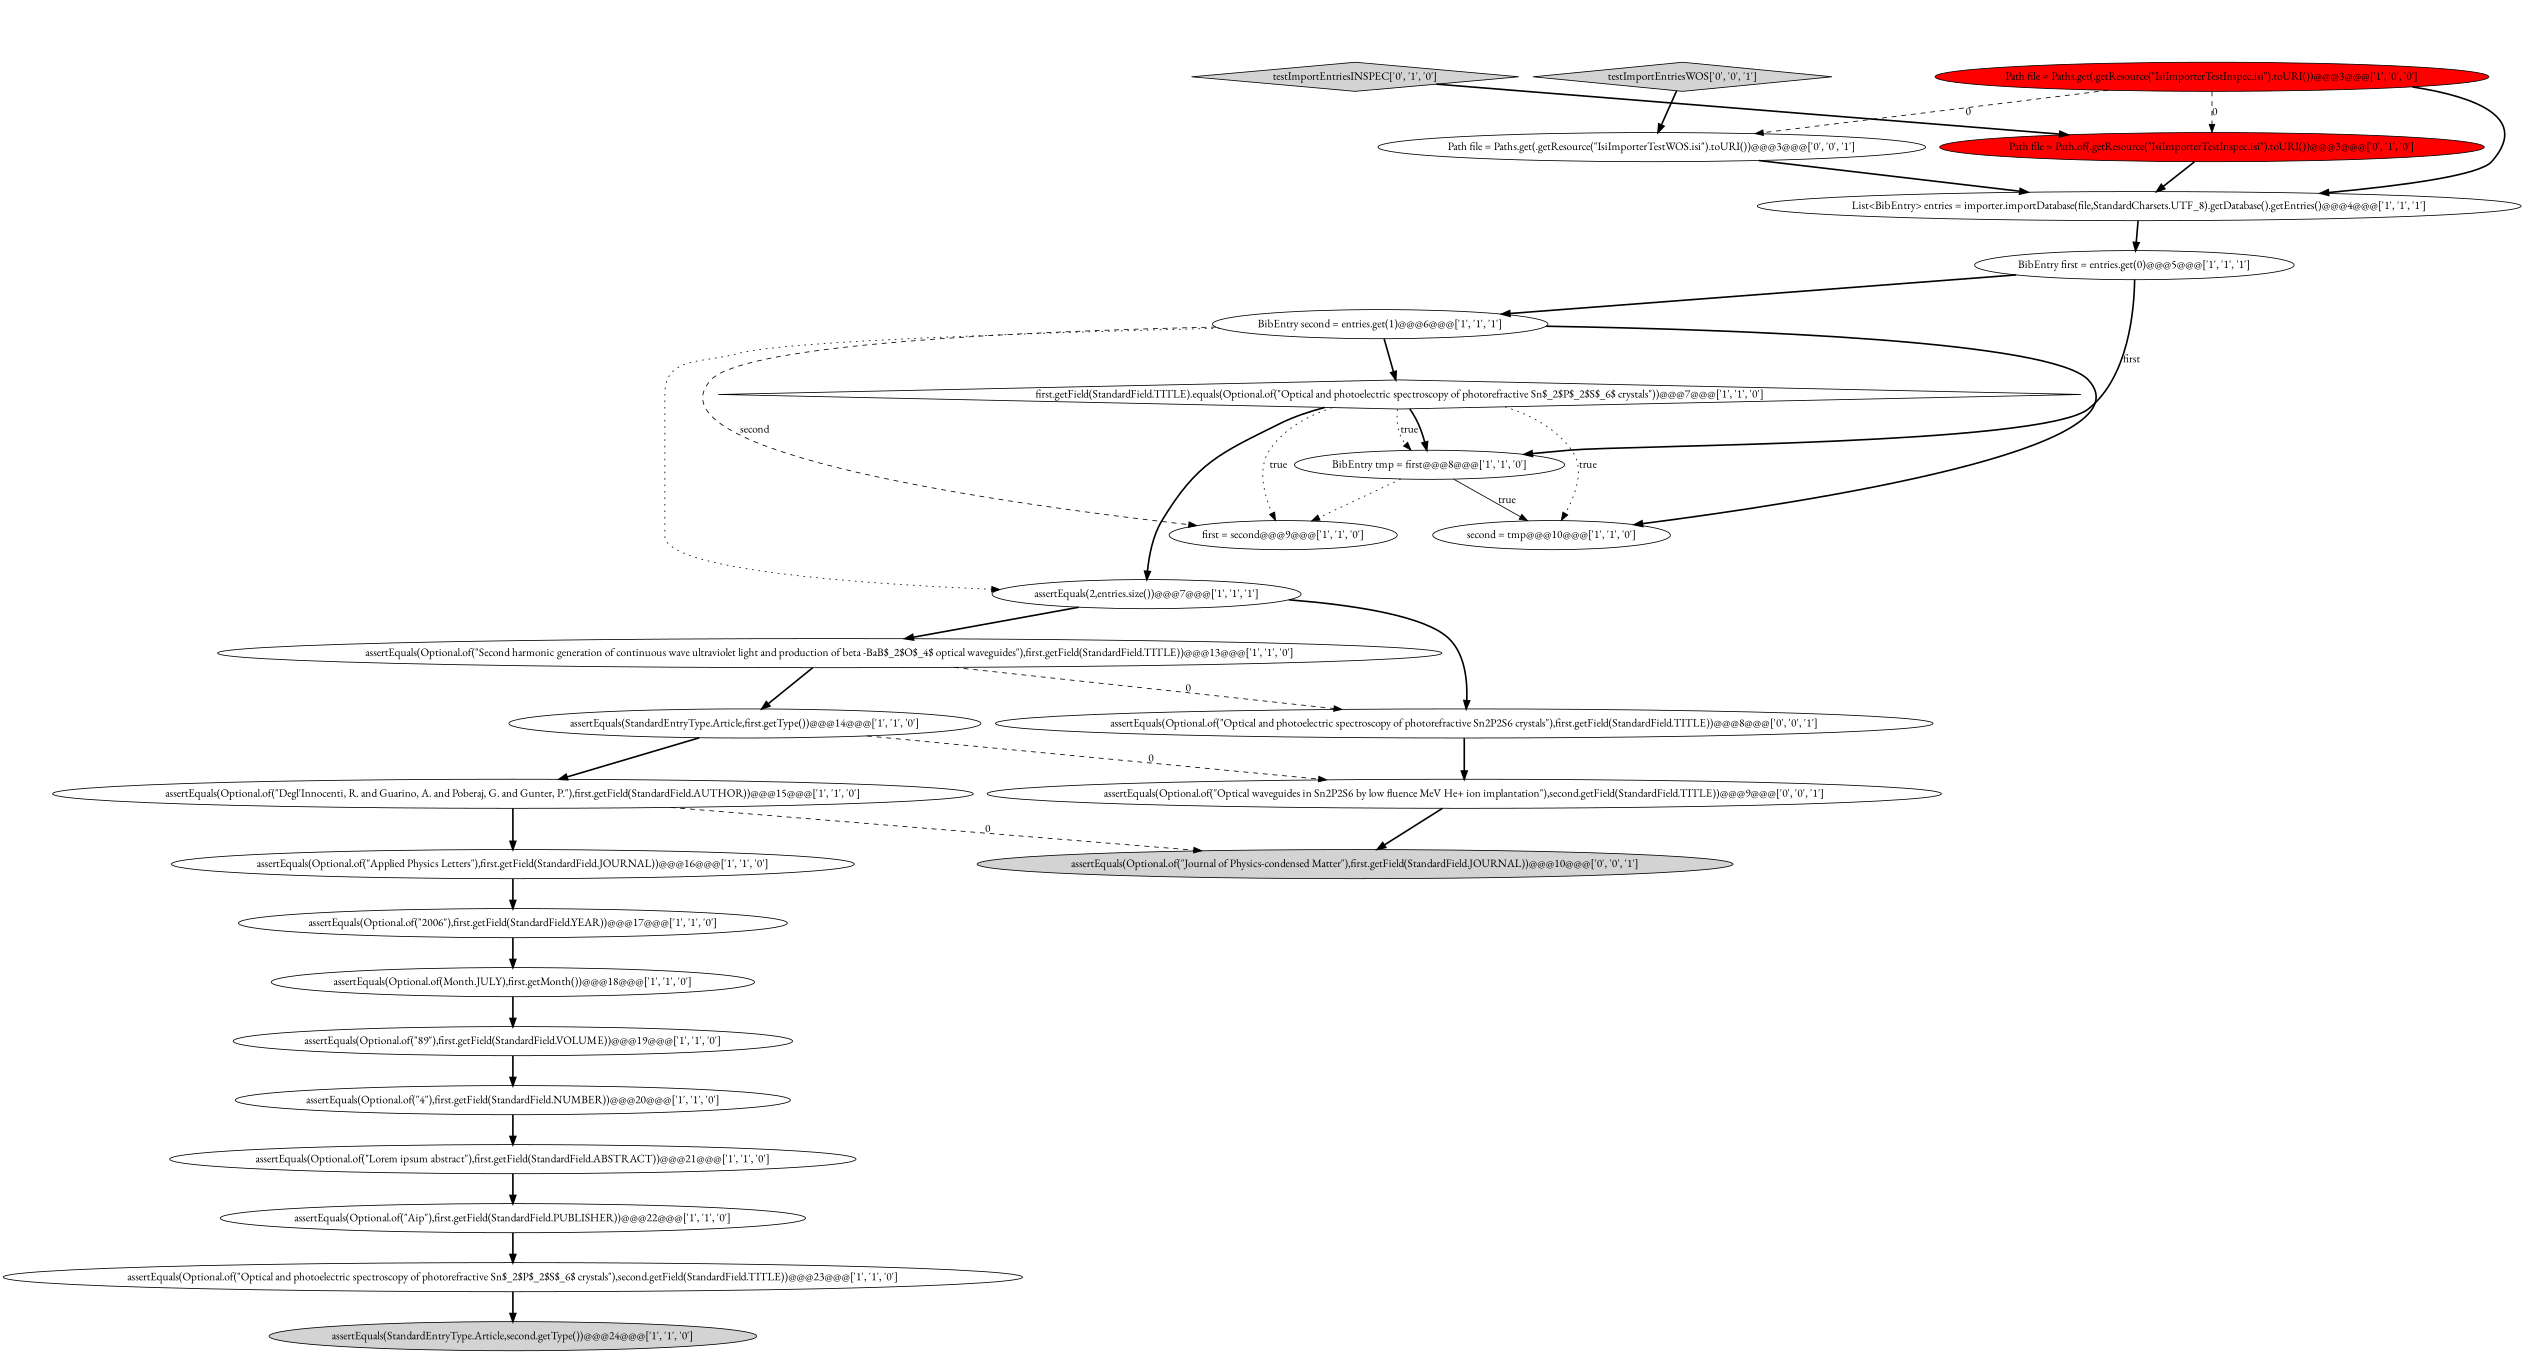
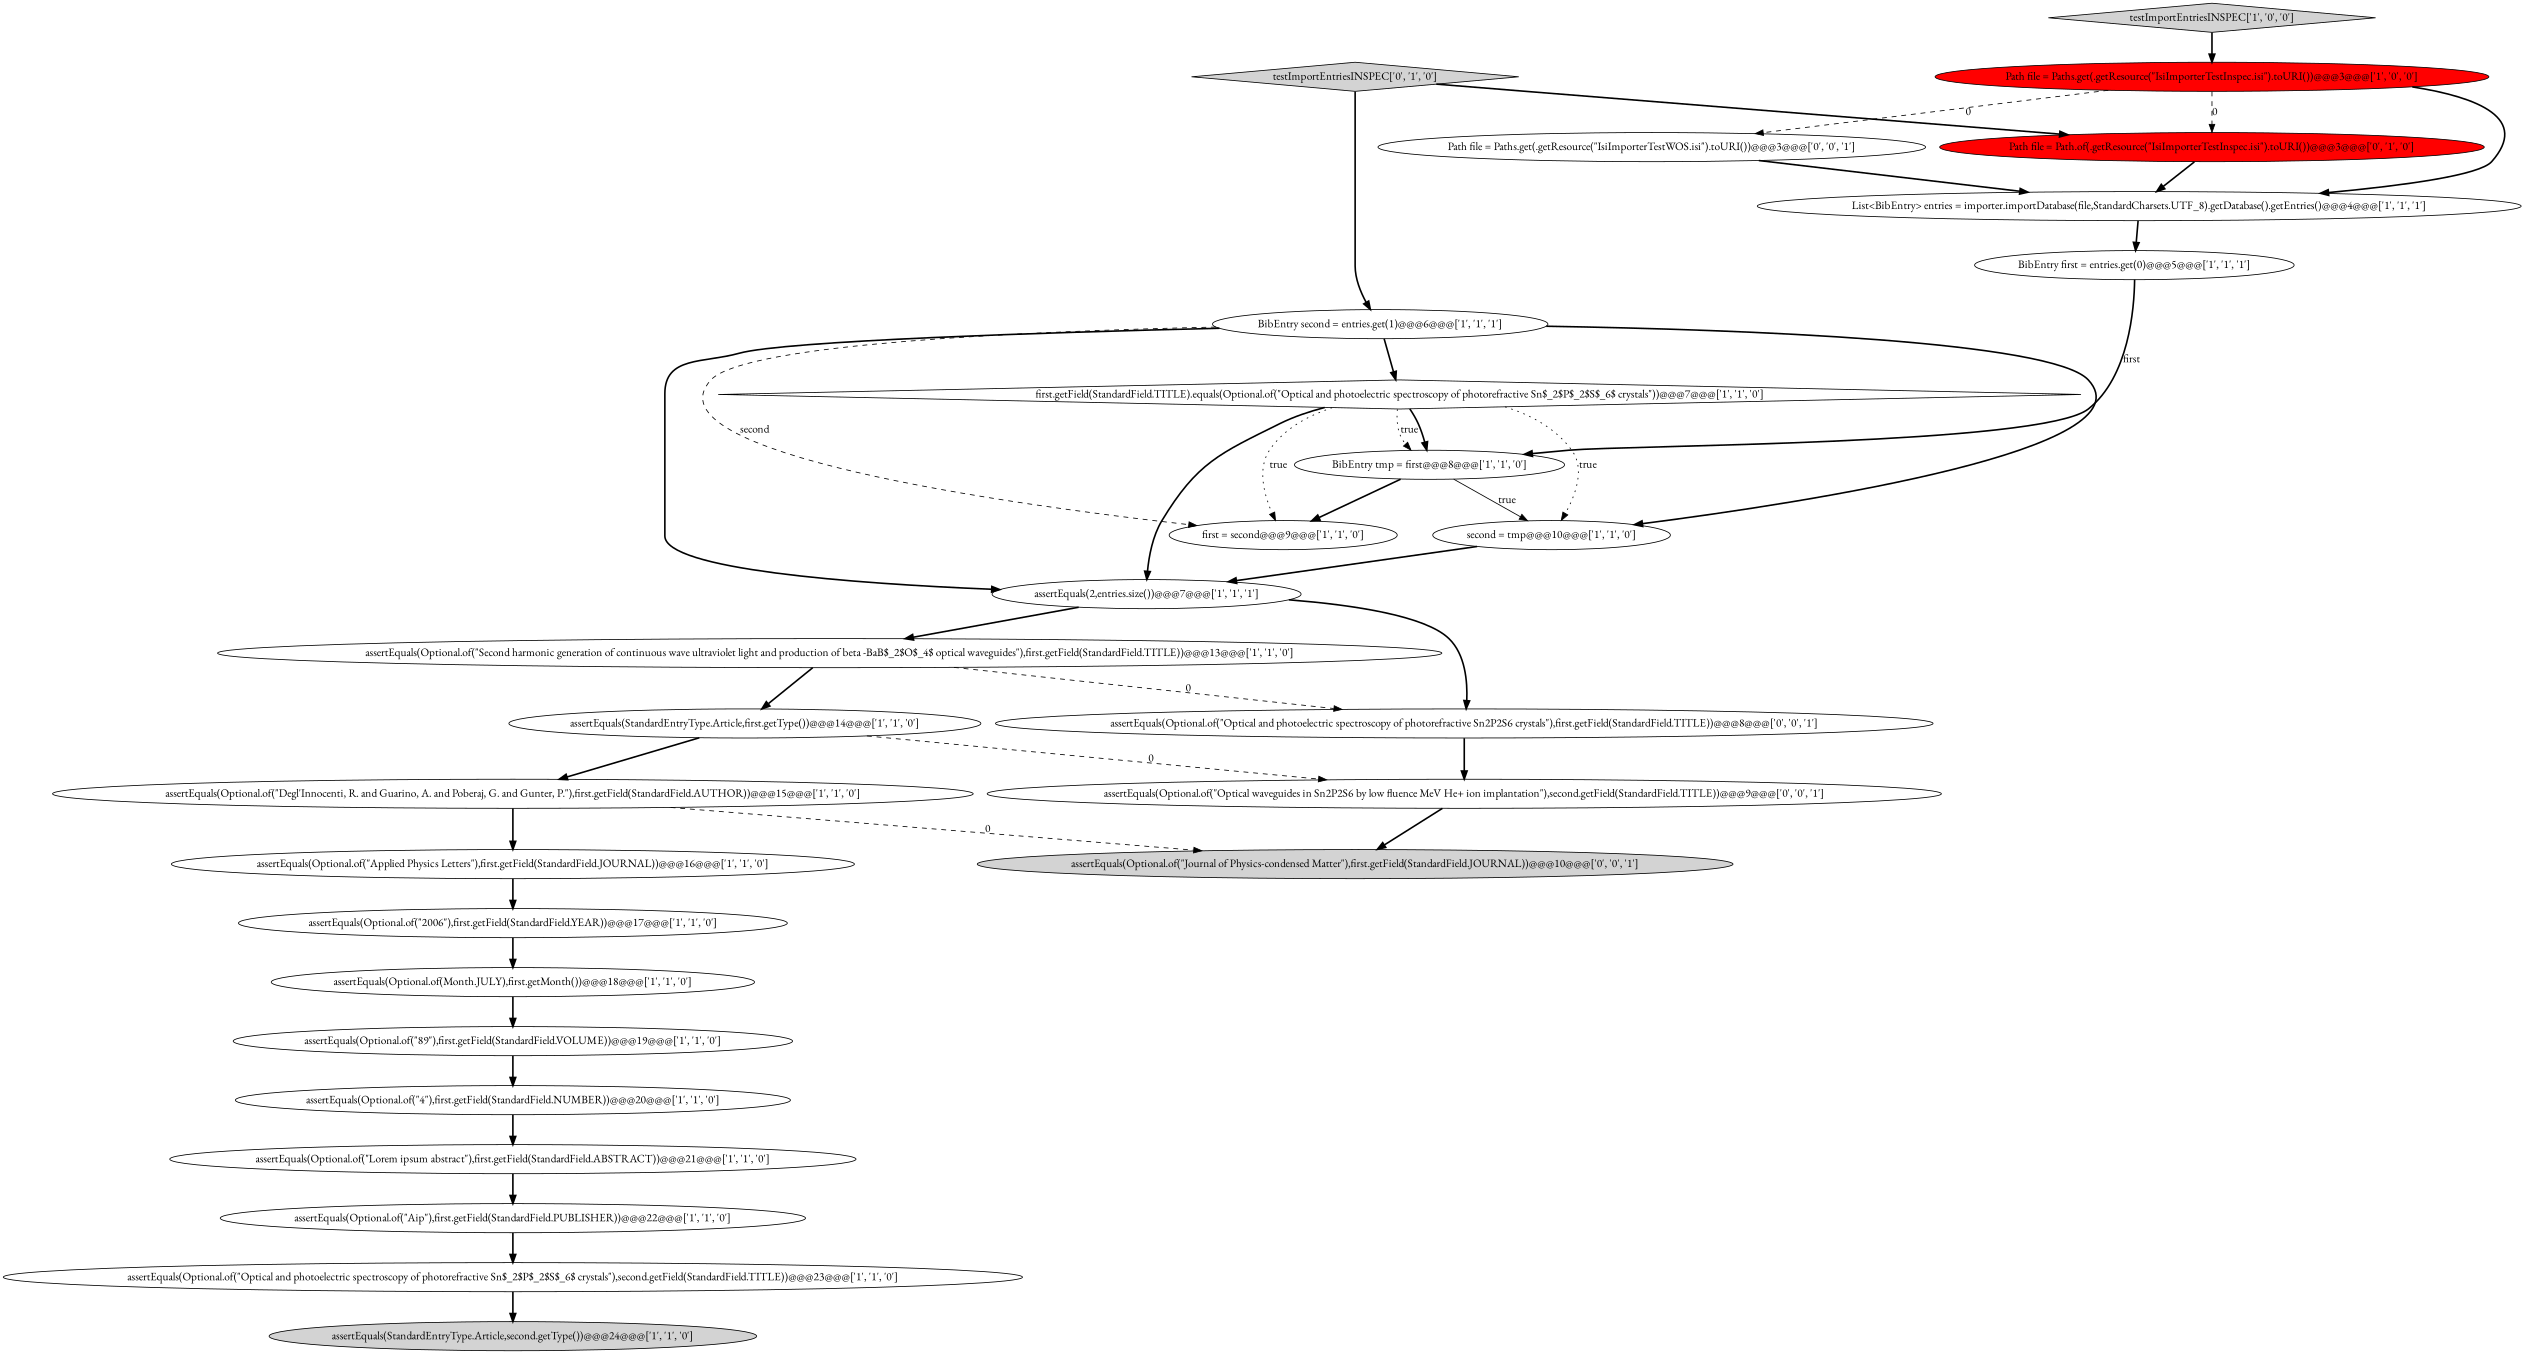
none -> (2212, 18)
(1683, 77) -> none
(1763, 294) -> (1355, 198)
(694, 362) -> (694, 362)
(1360, 498) -> (1360, 498)
none -> (1357, 564)
